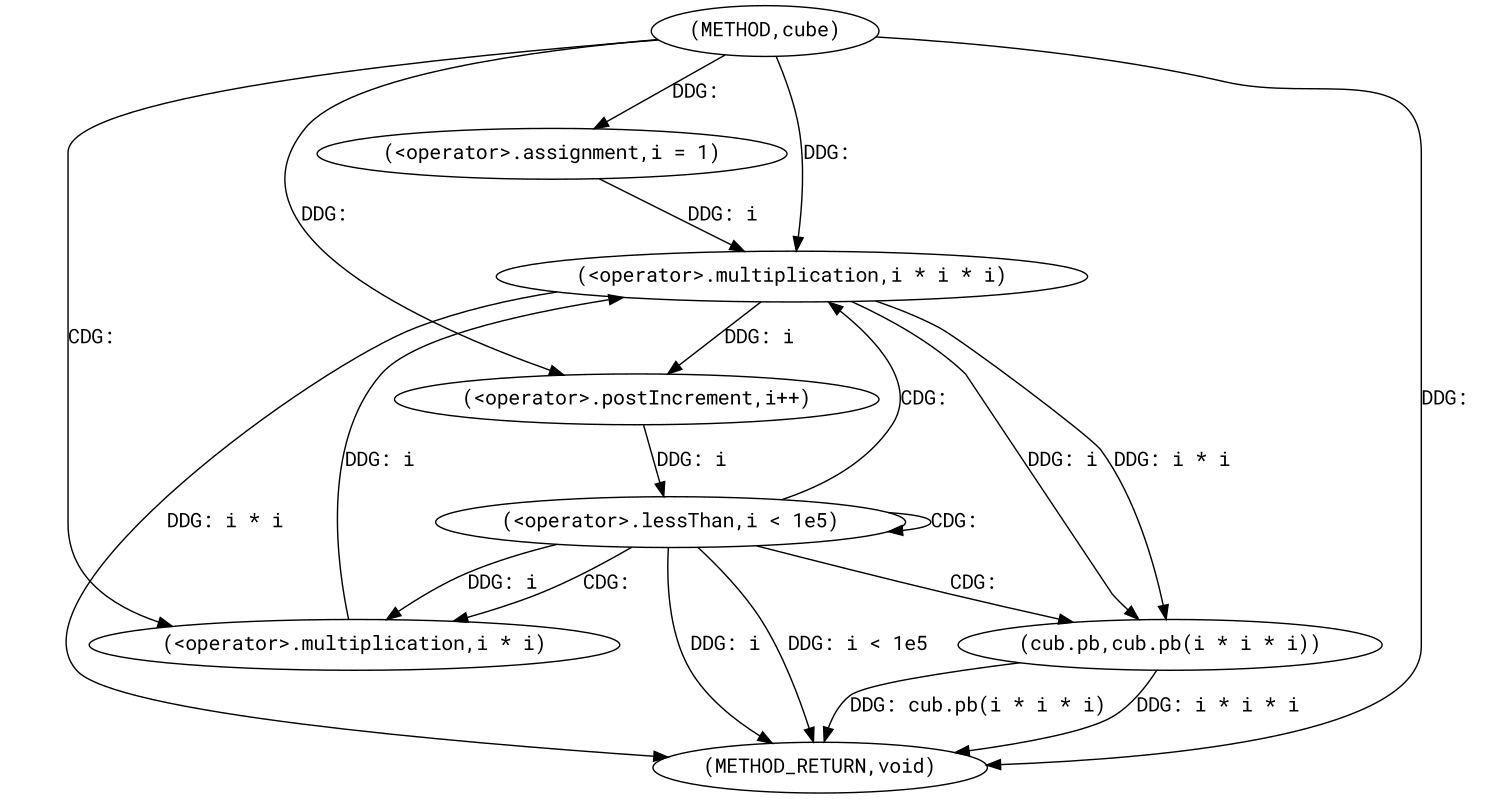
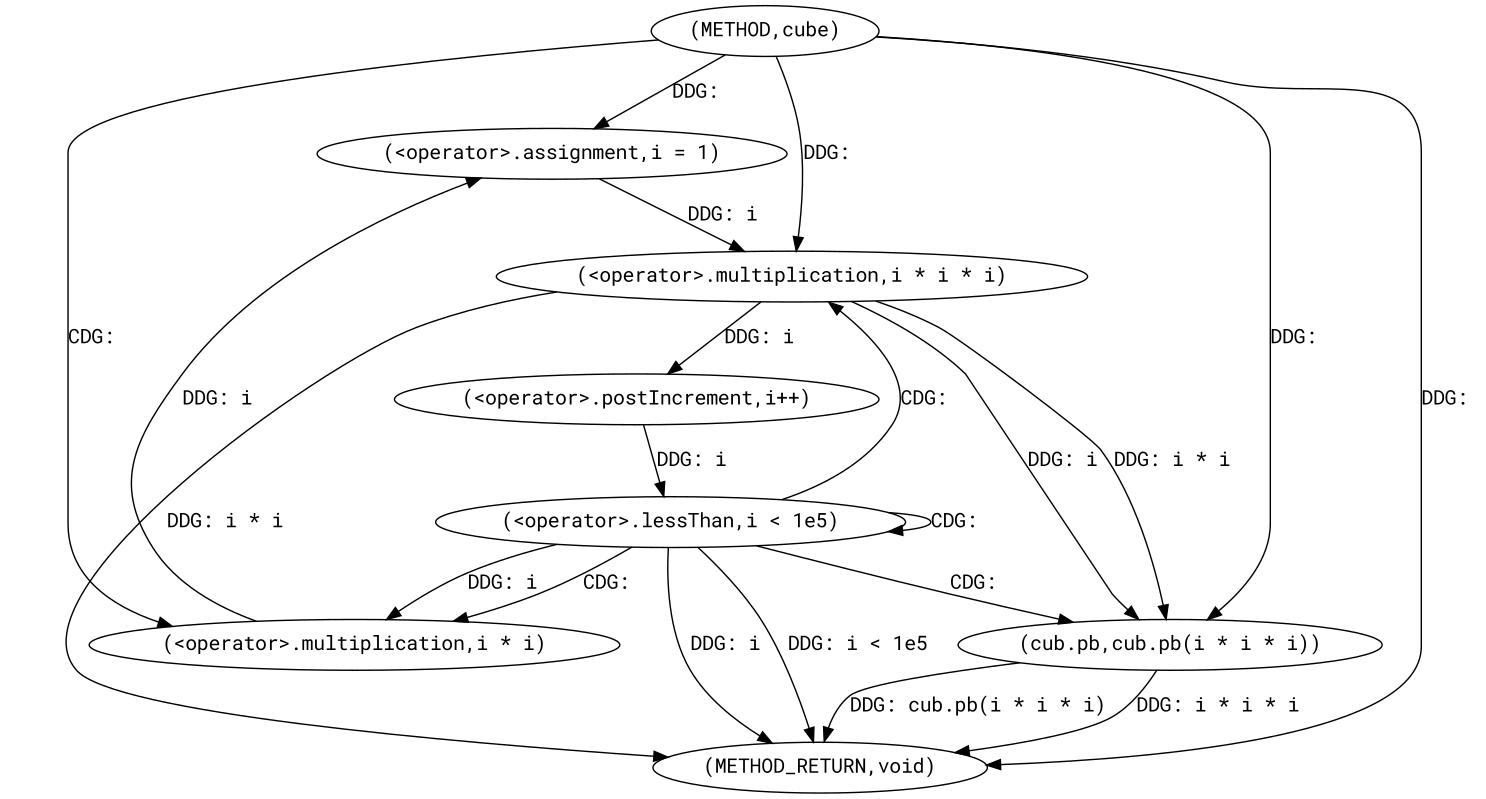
(299, 141) -> (1270, 176)
(377, 380) -> (191, 364)
